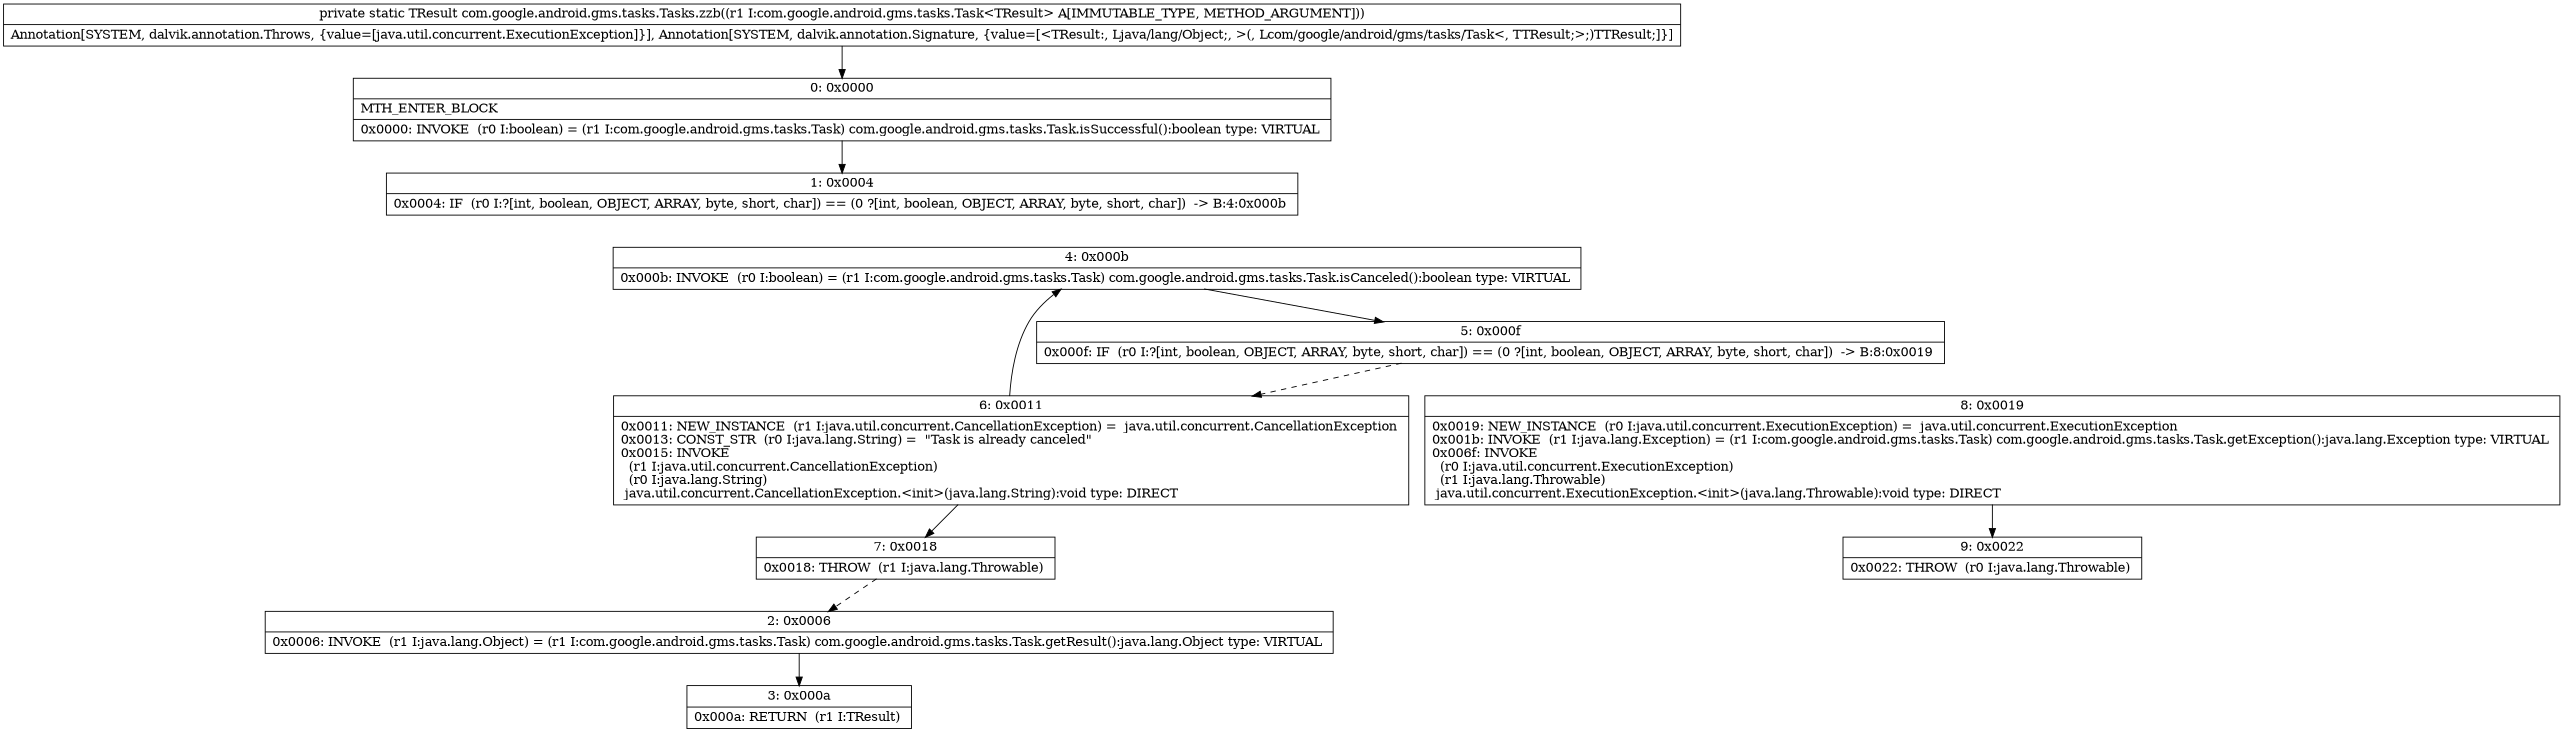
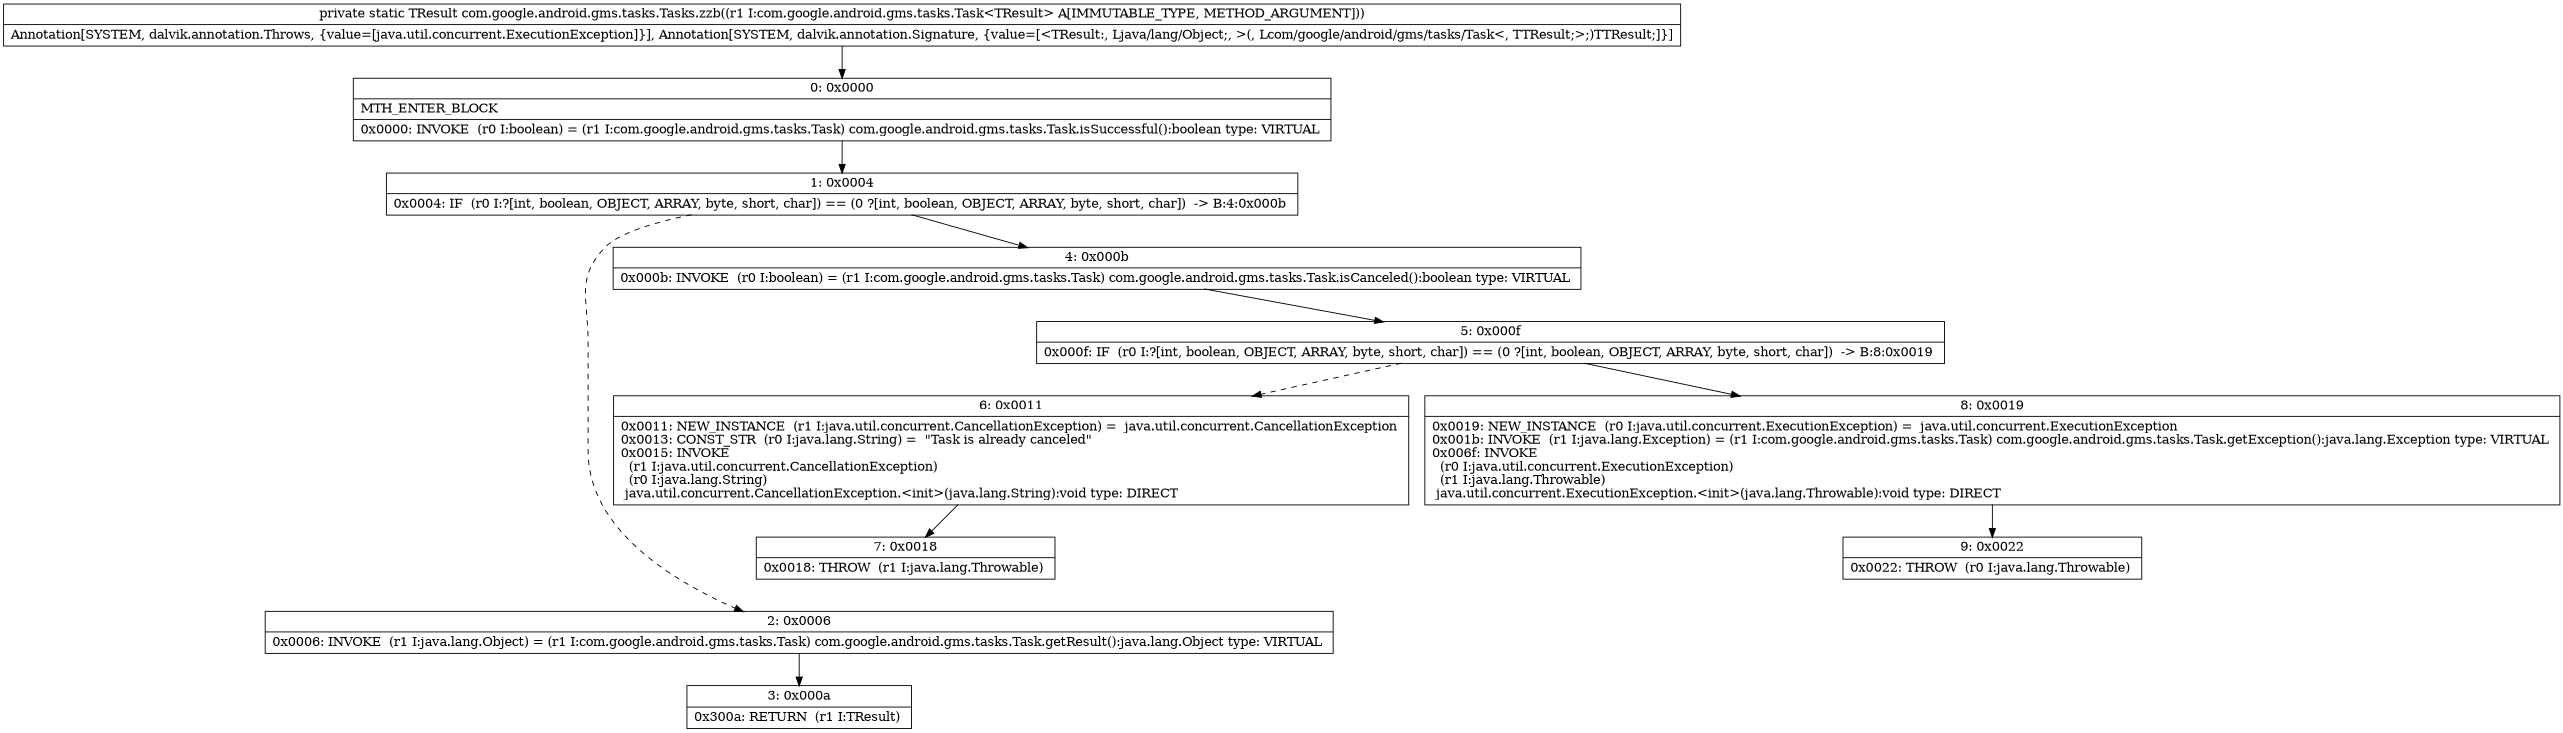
(1020, 340) -> (965, 230)
none -> (1658, 379)
(856, 593) -> (588, 413)
(799, 717) -> (799, 717)
